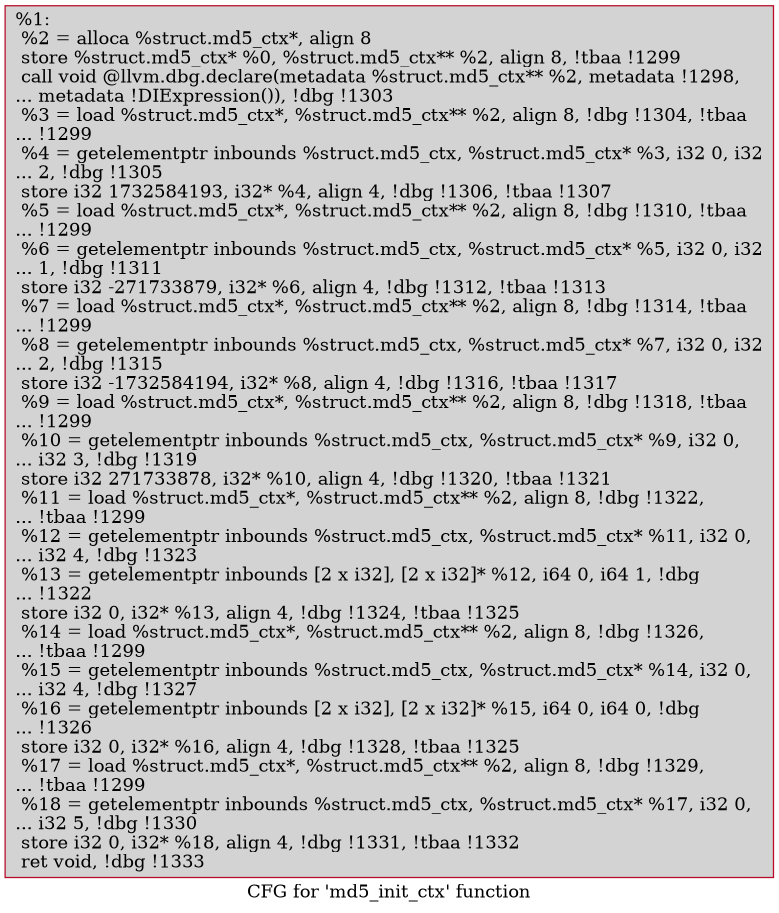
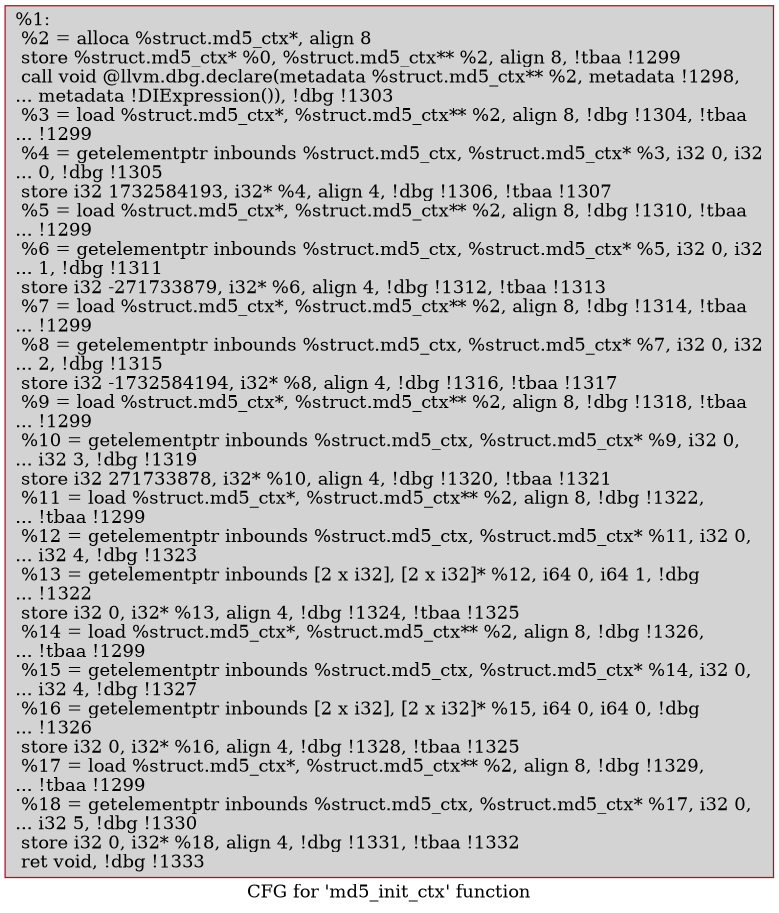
(89, 173) -> (89, 173)
